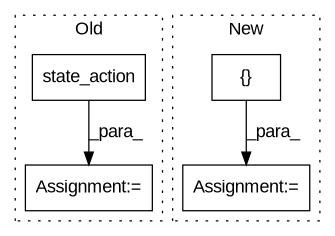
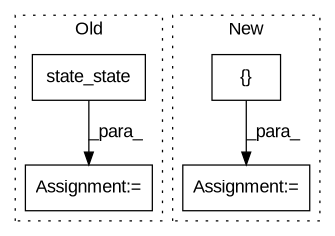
(89, 77) -> (89, 77)
